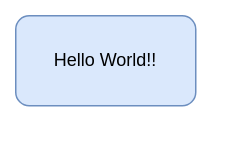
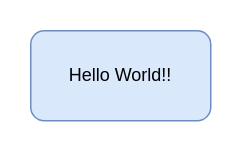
(106, 61) -> (121, 76)
